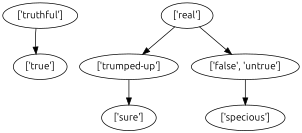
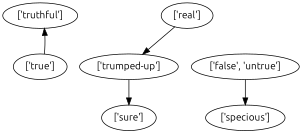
(35, 38) -> (45, 45)
(213, 38) -> none
